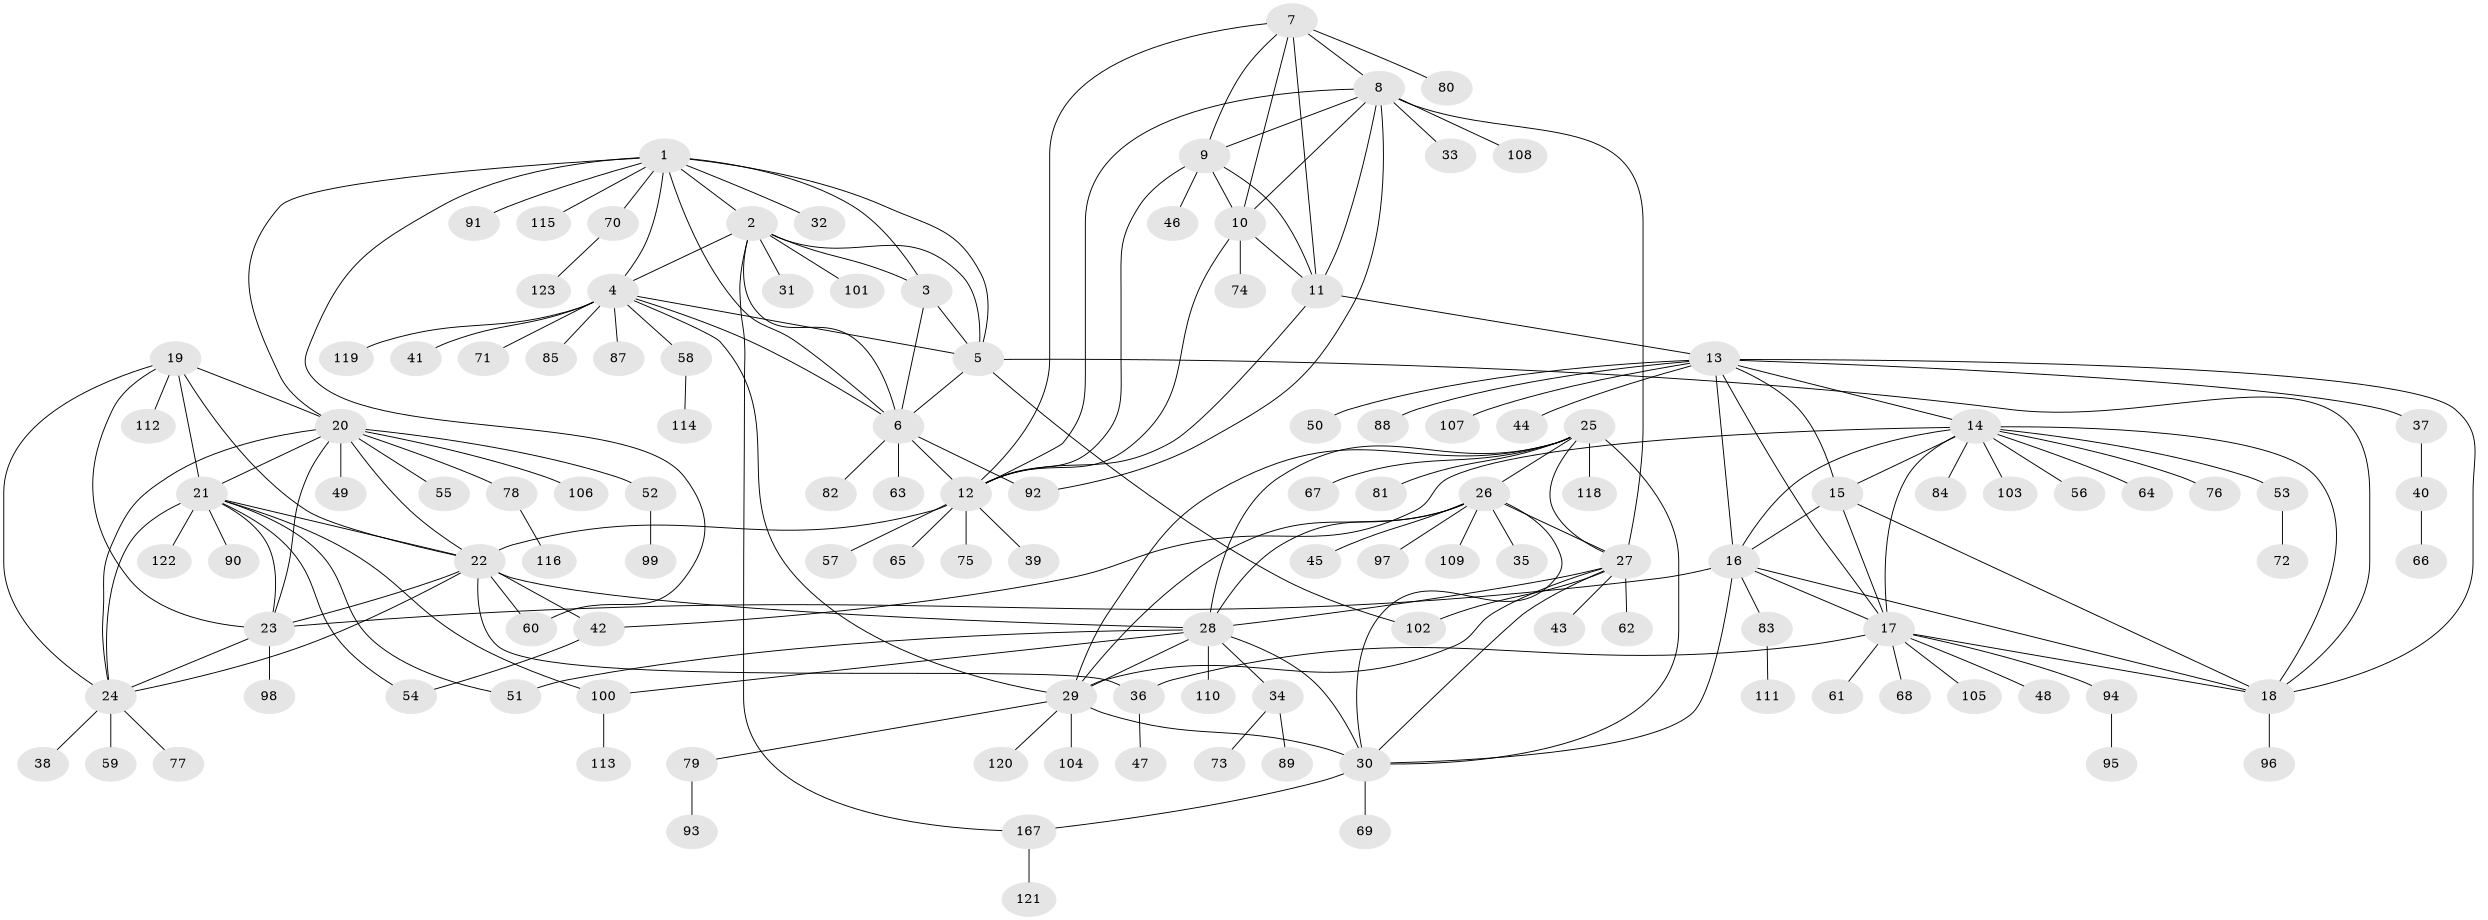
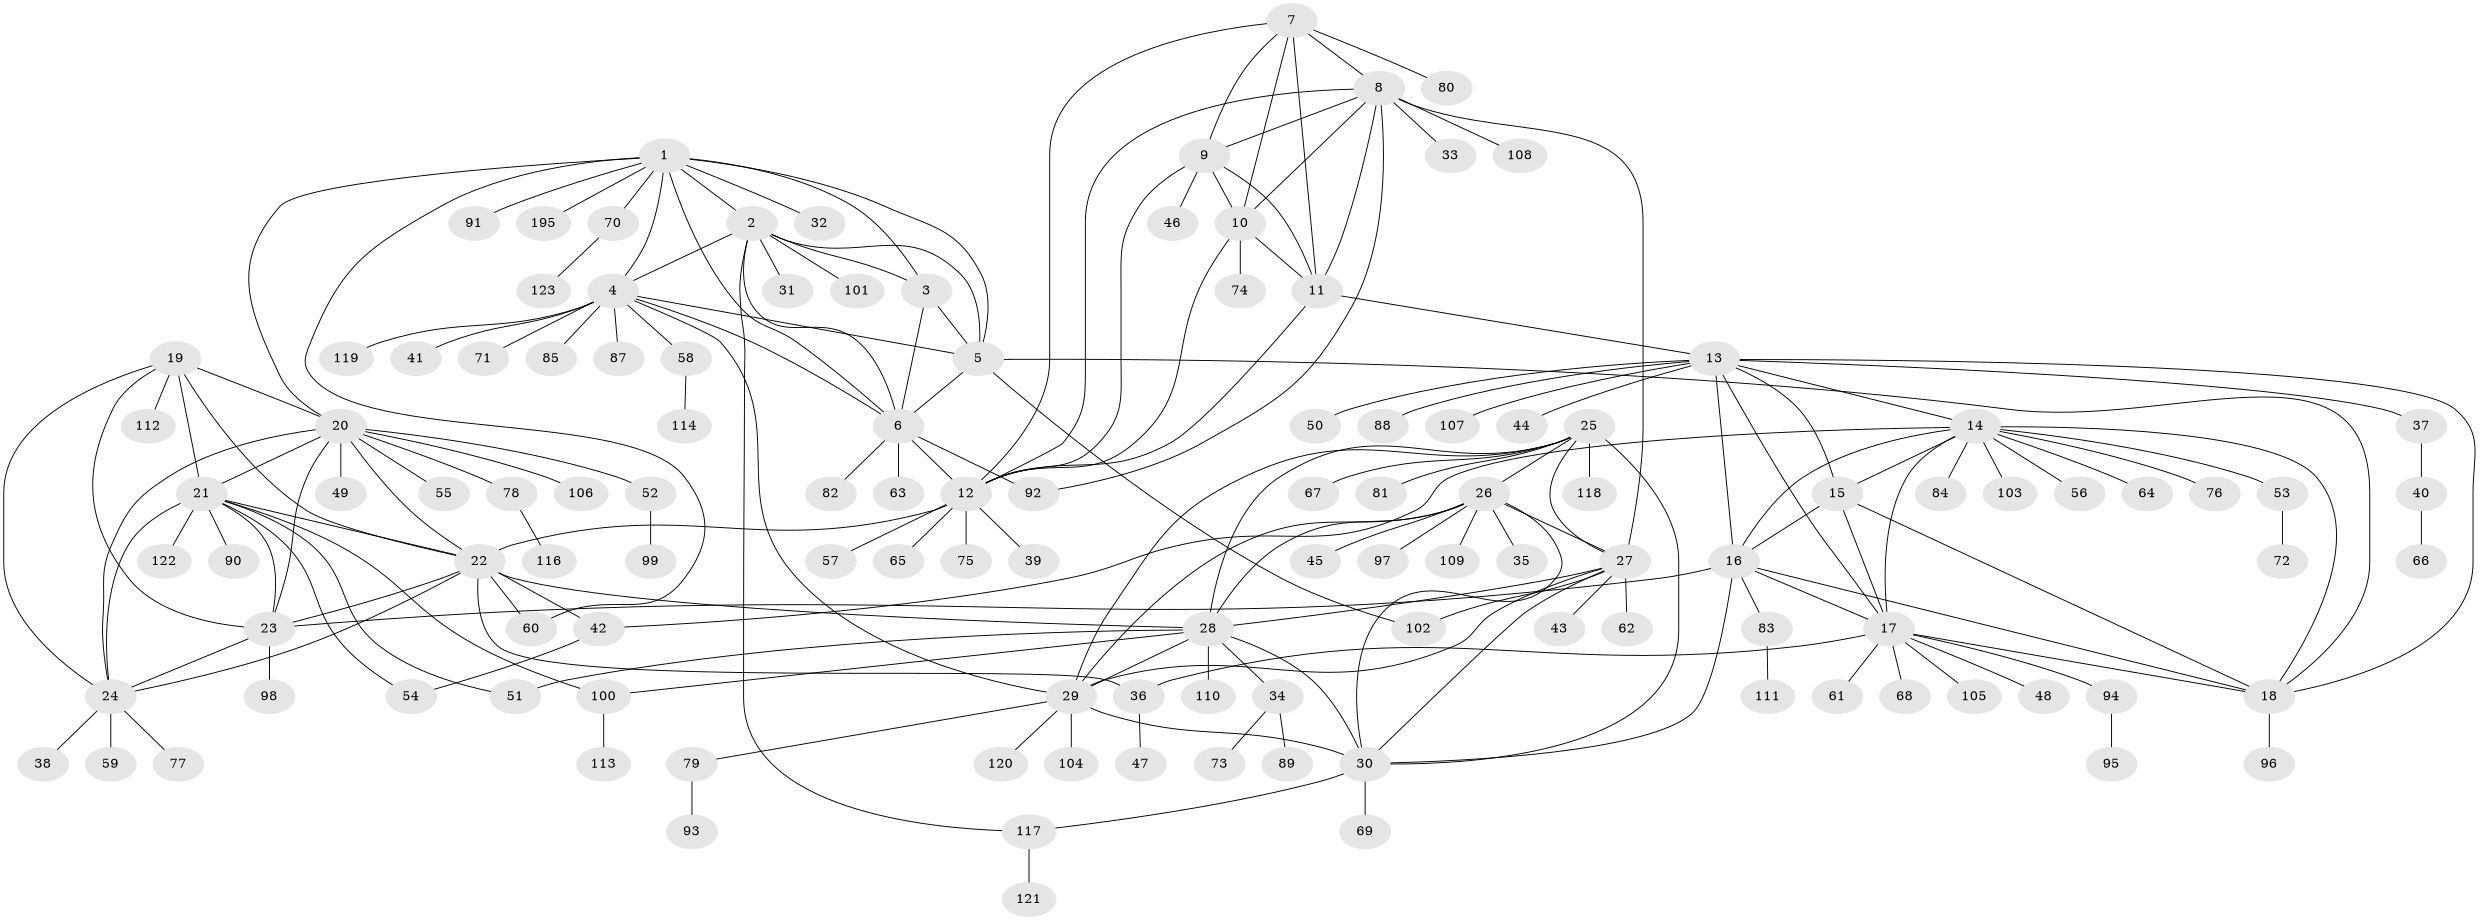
(544, 223) -> (544, 223)
(1029, 832) -> (1029, 832)
